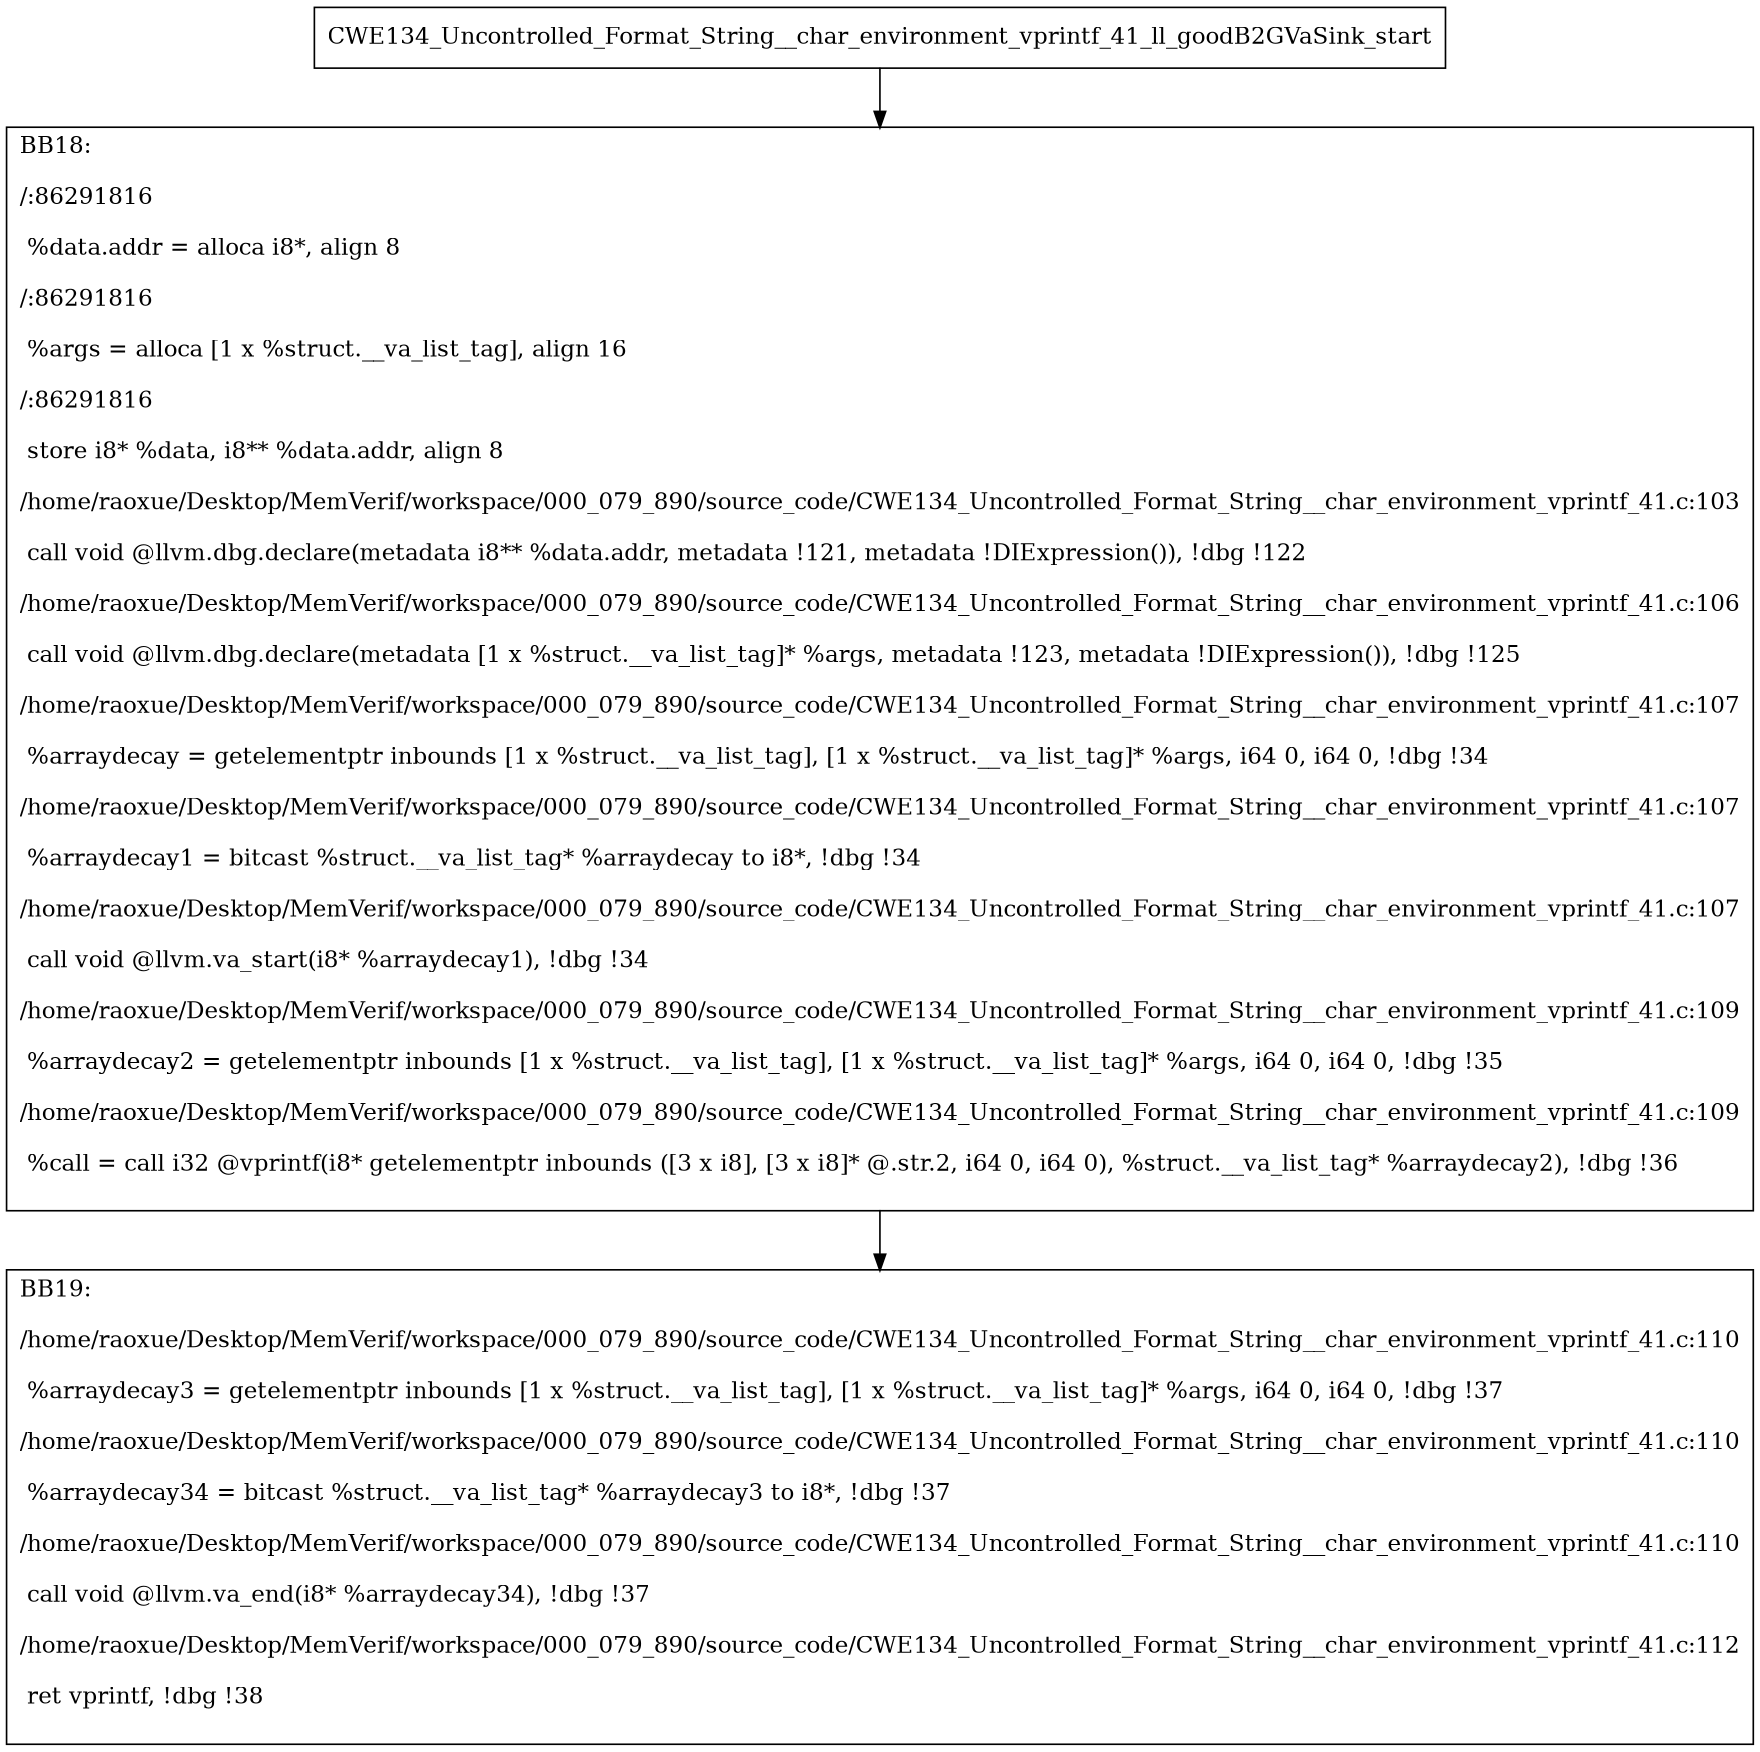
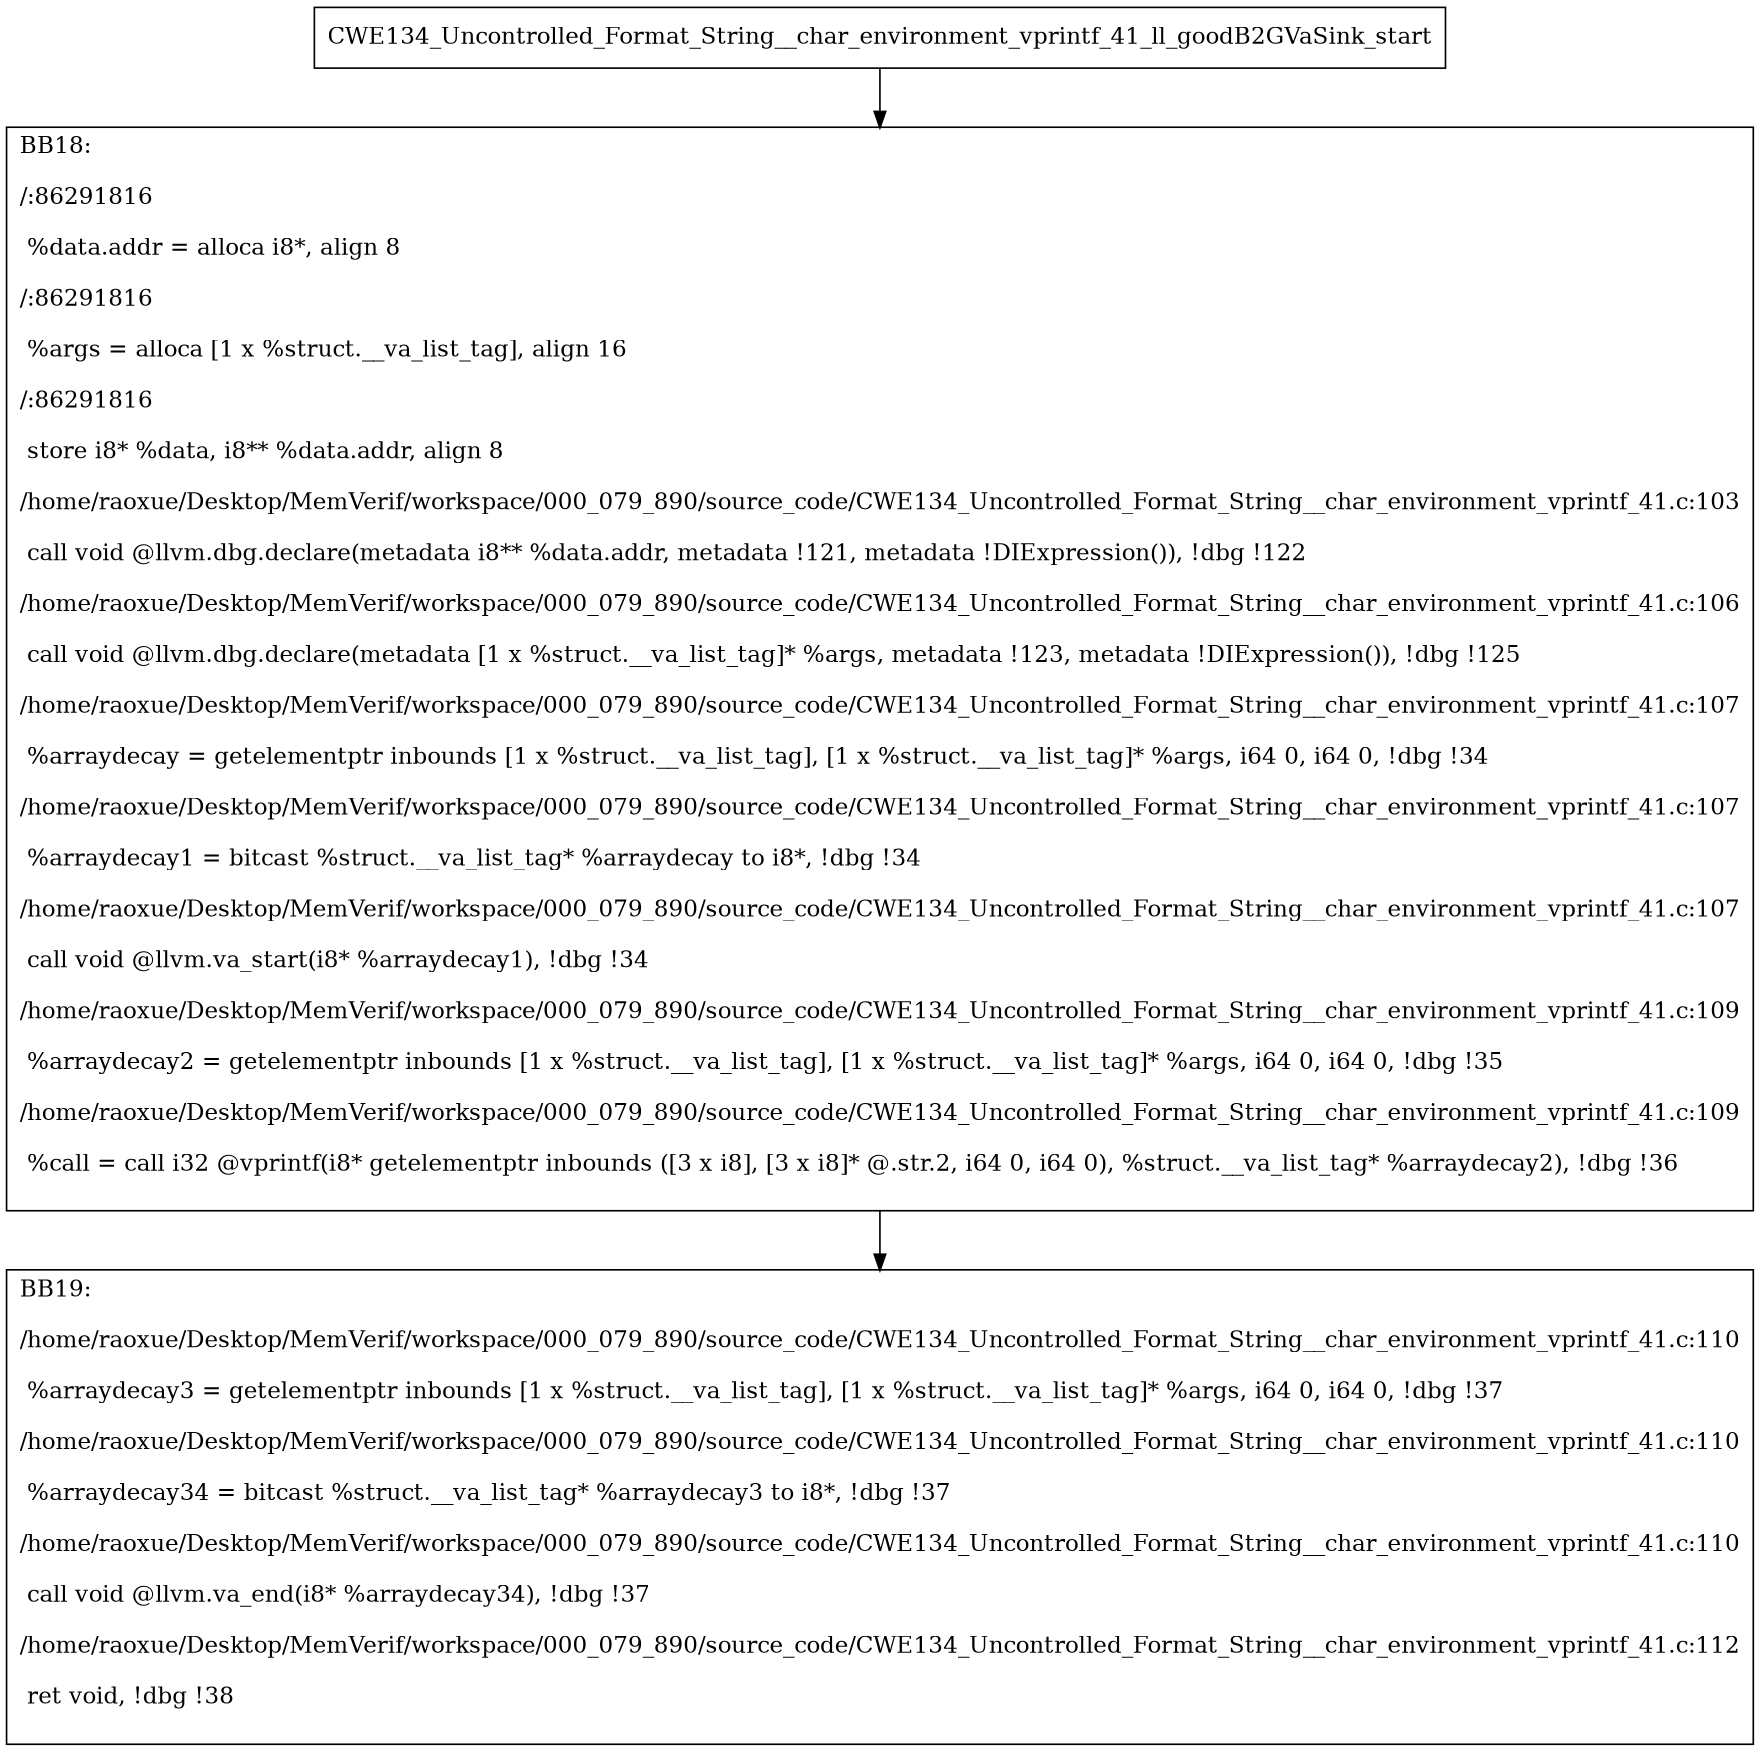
(142, 1697) -> (127, 1697)
